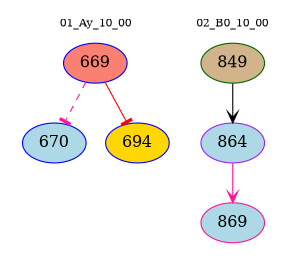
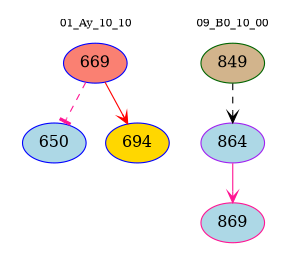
(96, 24) -> (96, 24)
(233, 24) -> (233, 24)
(233, 98) -> (233, 98)
(115, 101) -> (115, 101)
(54, 143) -> (54, 143)
